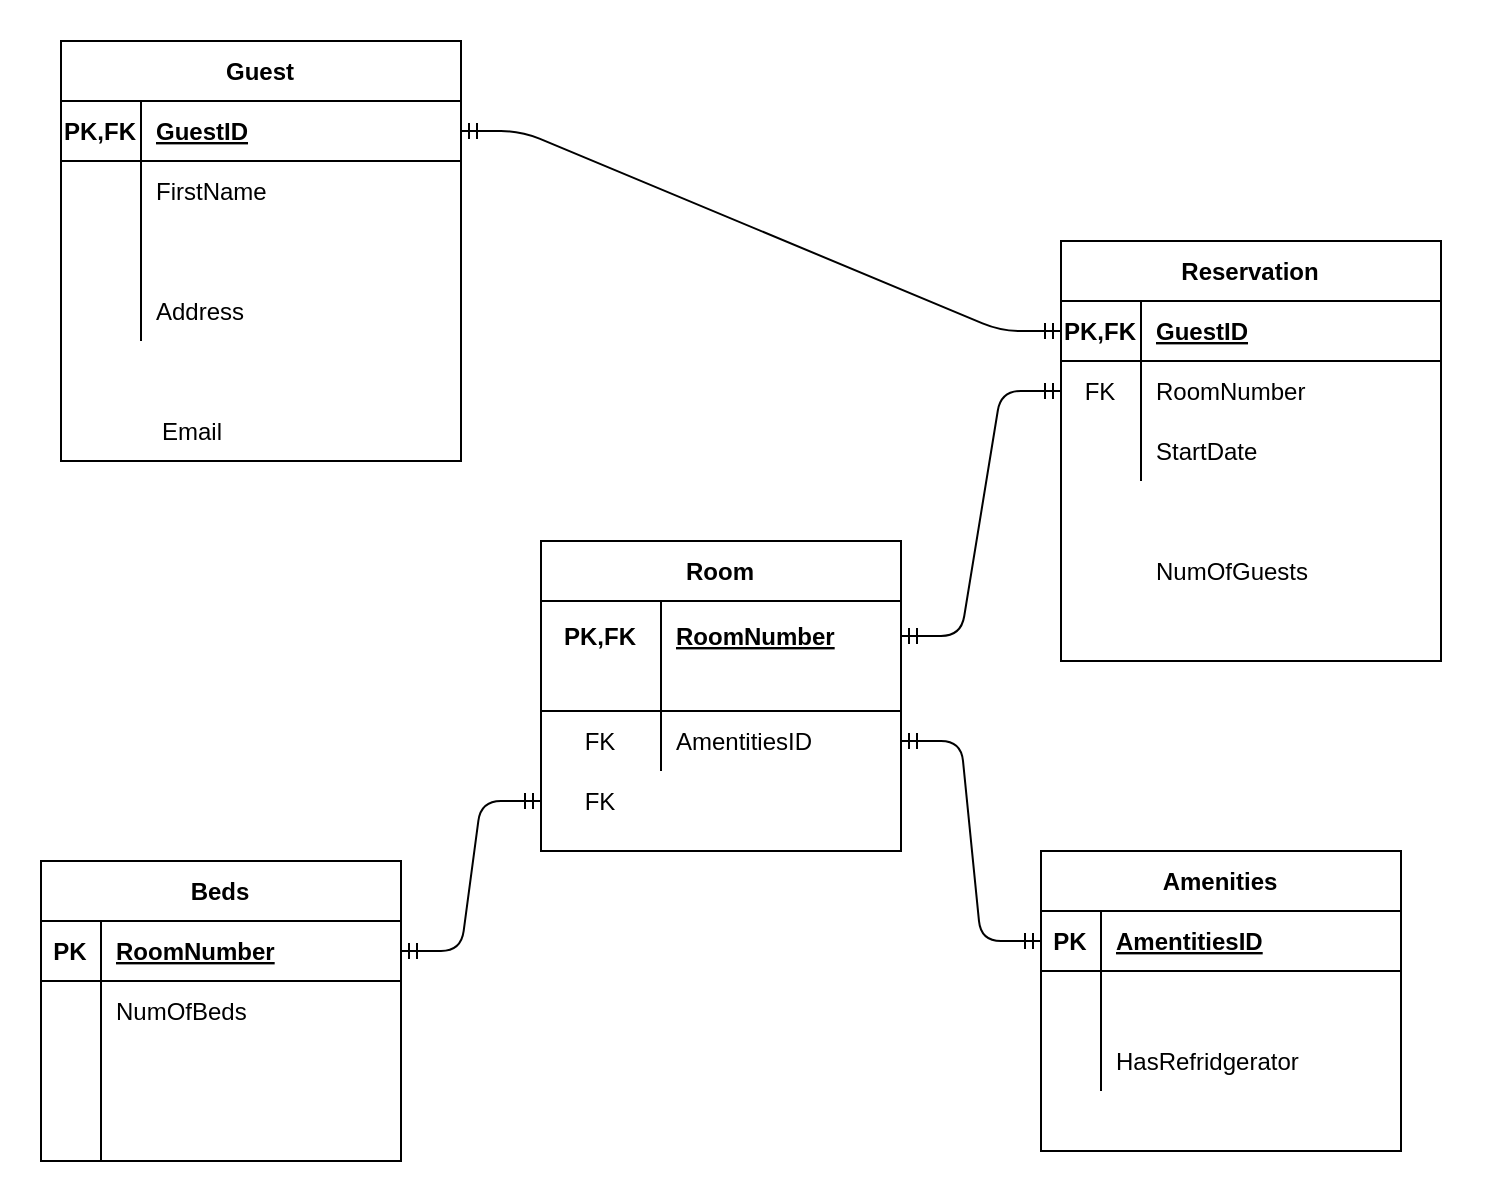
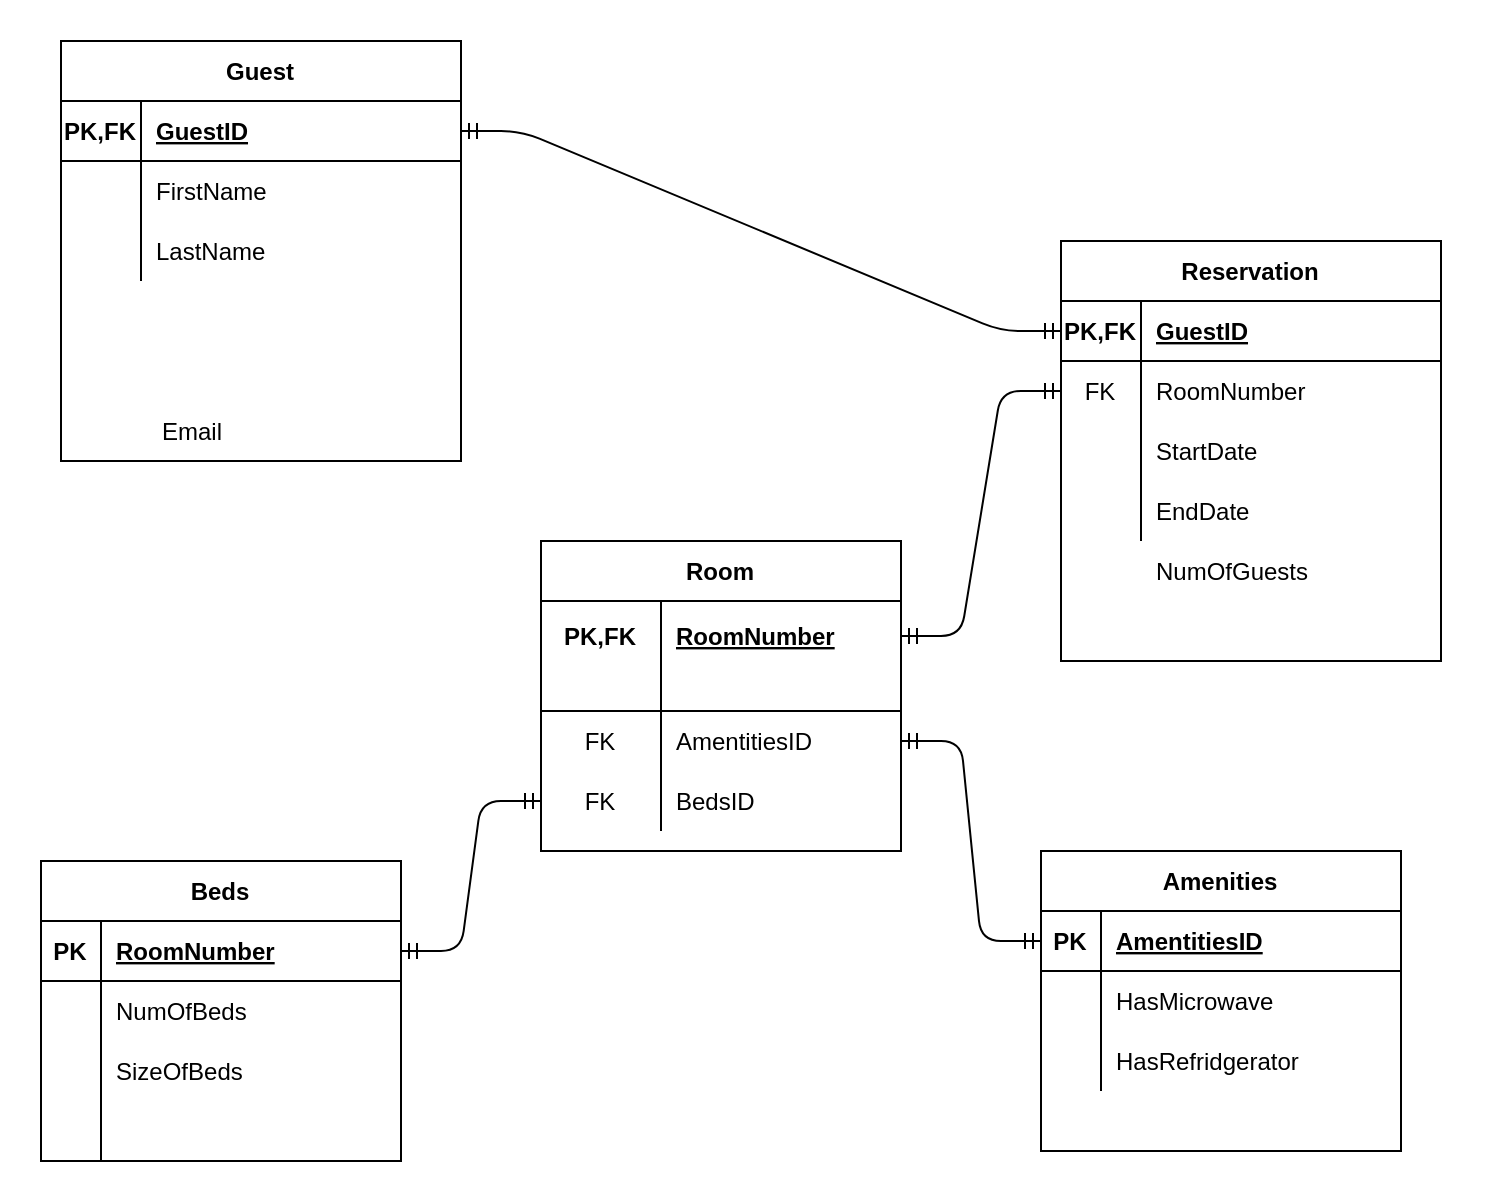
none -> (301, 251)
(301, 311) -> none
none -> (1291, 511)
none -> (781, 801)
none -> (1251, 1001)
none -> (251, 1071)
